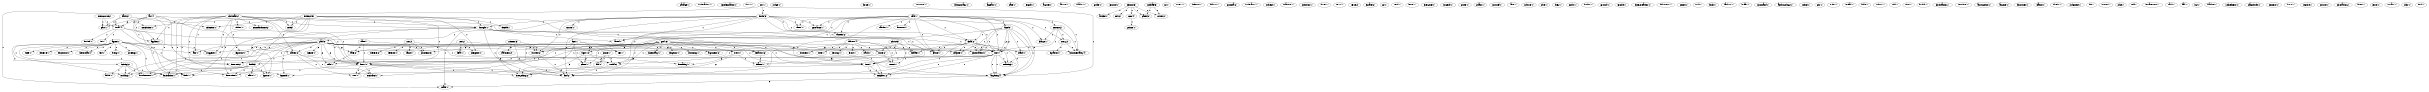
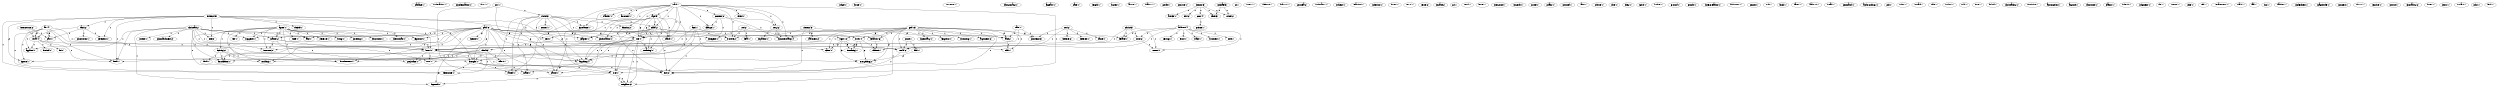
none -> (1798, 5)
(1806, 5) -> none
(784, 18) -> none
(228, 20) -> (117, 20)
(403, 39) -> (483, 45)
